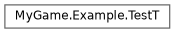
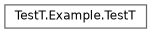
(87, 16) -> (76, 16)
